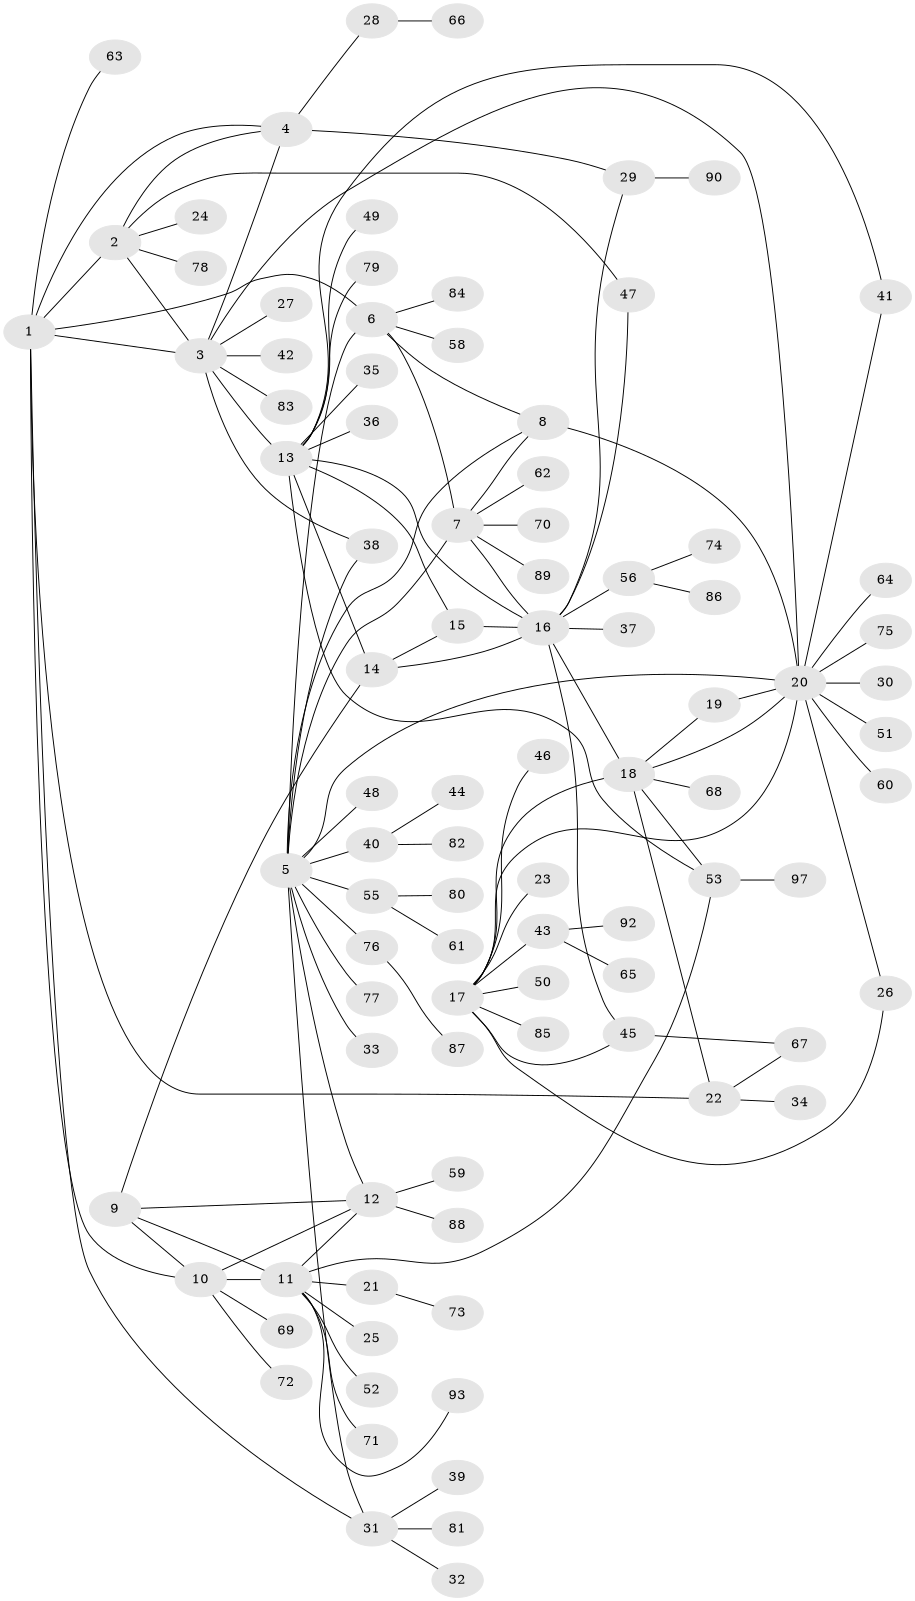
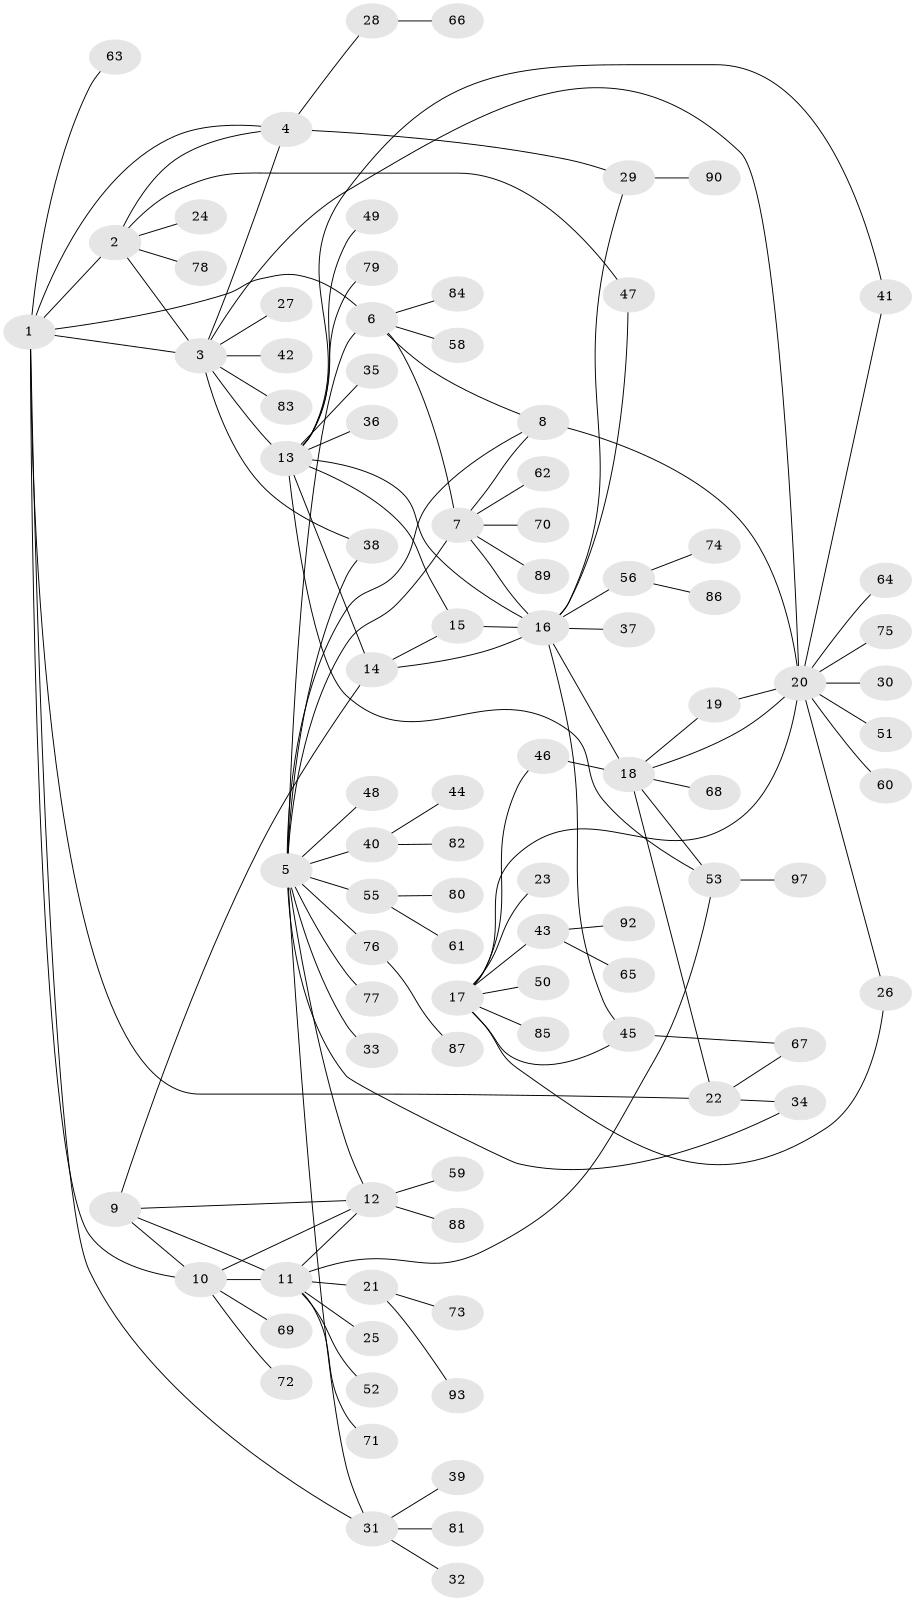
(501, 694) -> (463, 1138)
(512, 831) -> (582, 765)
(328, 1446) -> (418, 1339)
